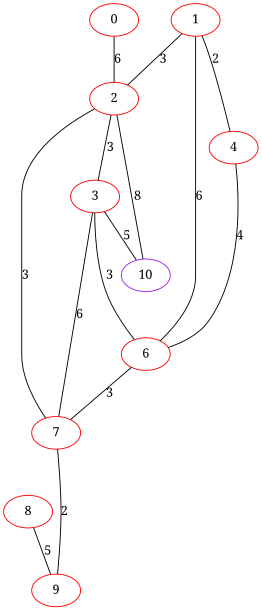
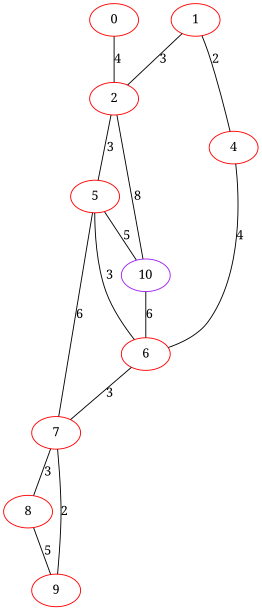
(118, 59) -> (118, 59)
(196, 194) -> (146, 315)
(95, 197) -> (95, 197)
(22, 250) -> (42, 472)
